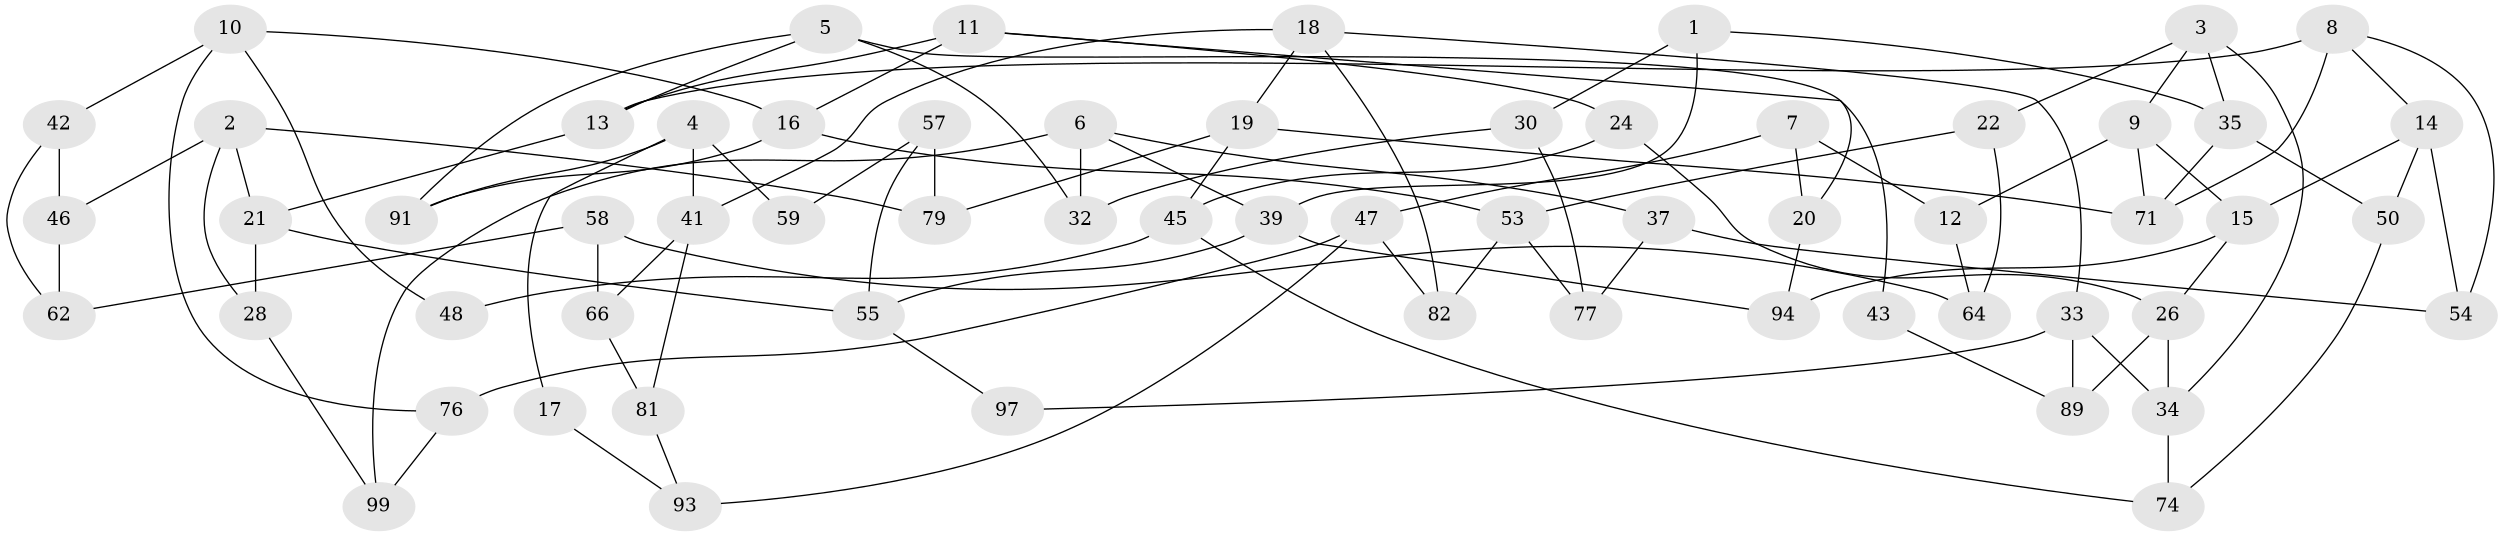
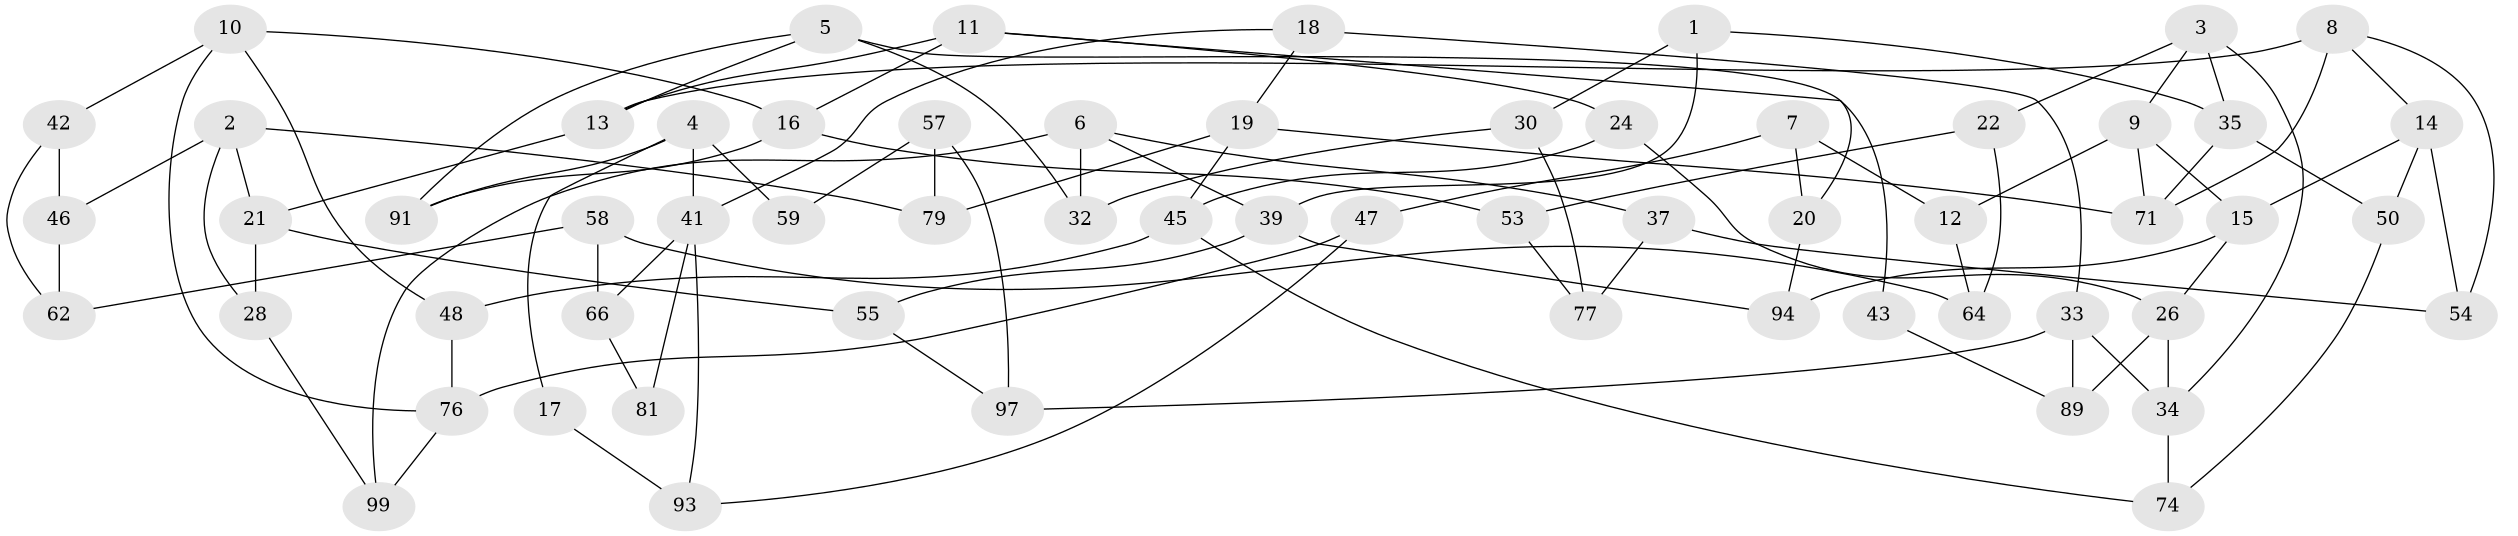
(881, 214) -> (999, 261)
(1440, 316) -> none
none -> (452, 364)
(667, 459) -> (698, 370)
